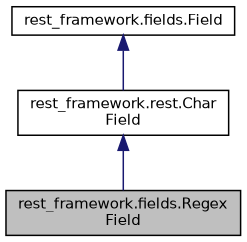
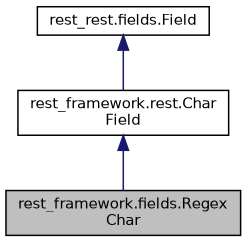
(123, 21) -> (123, 21)
(123, 213) -> (123, 213)
